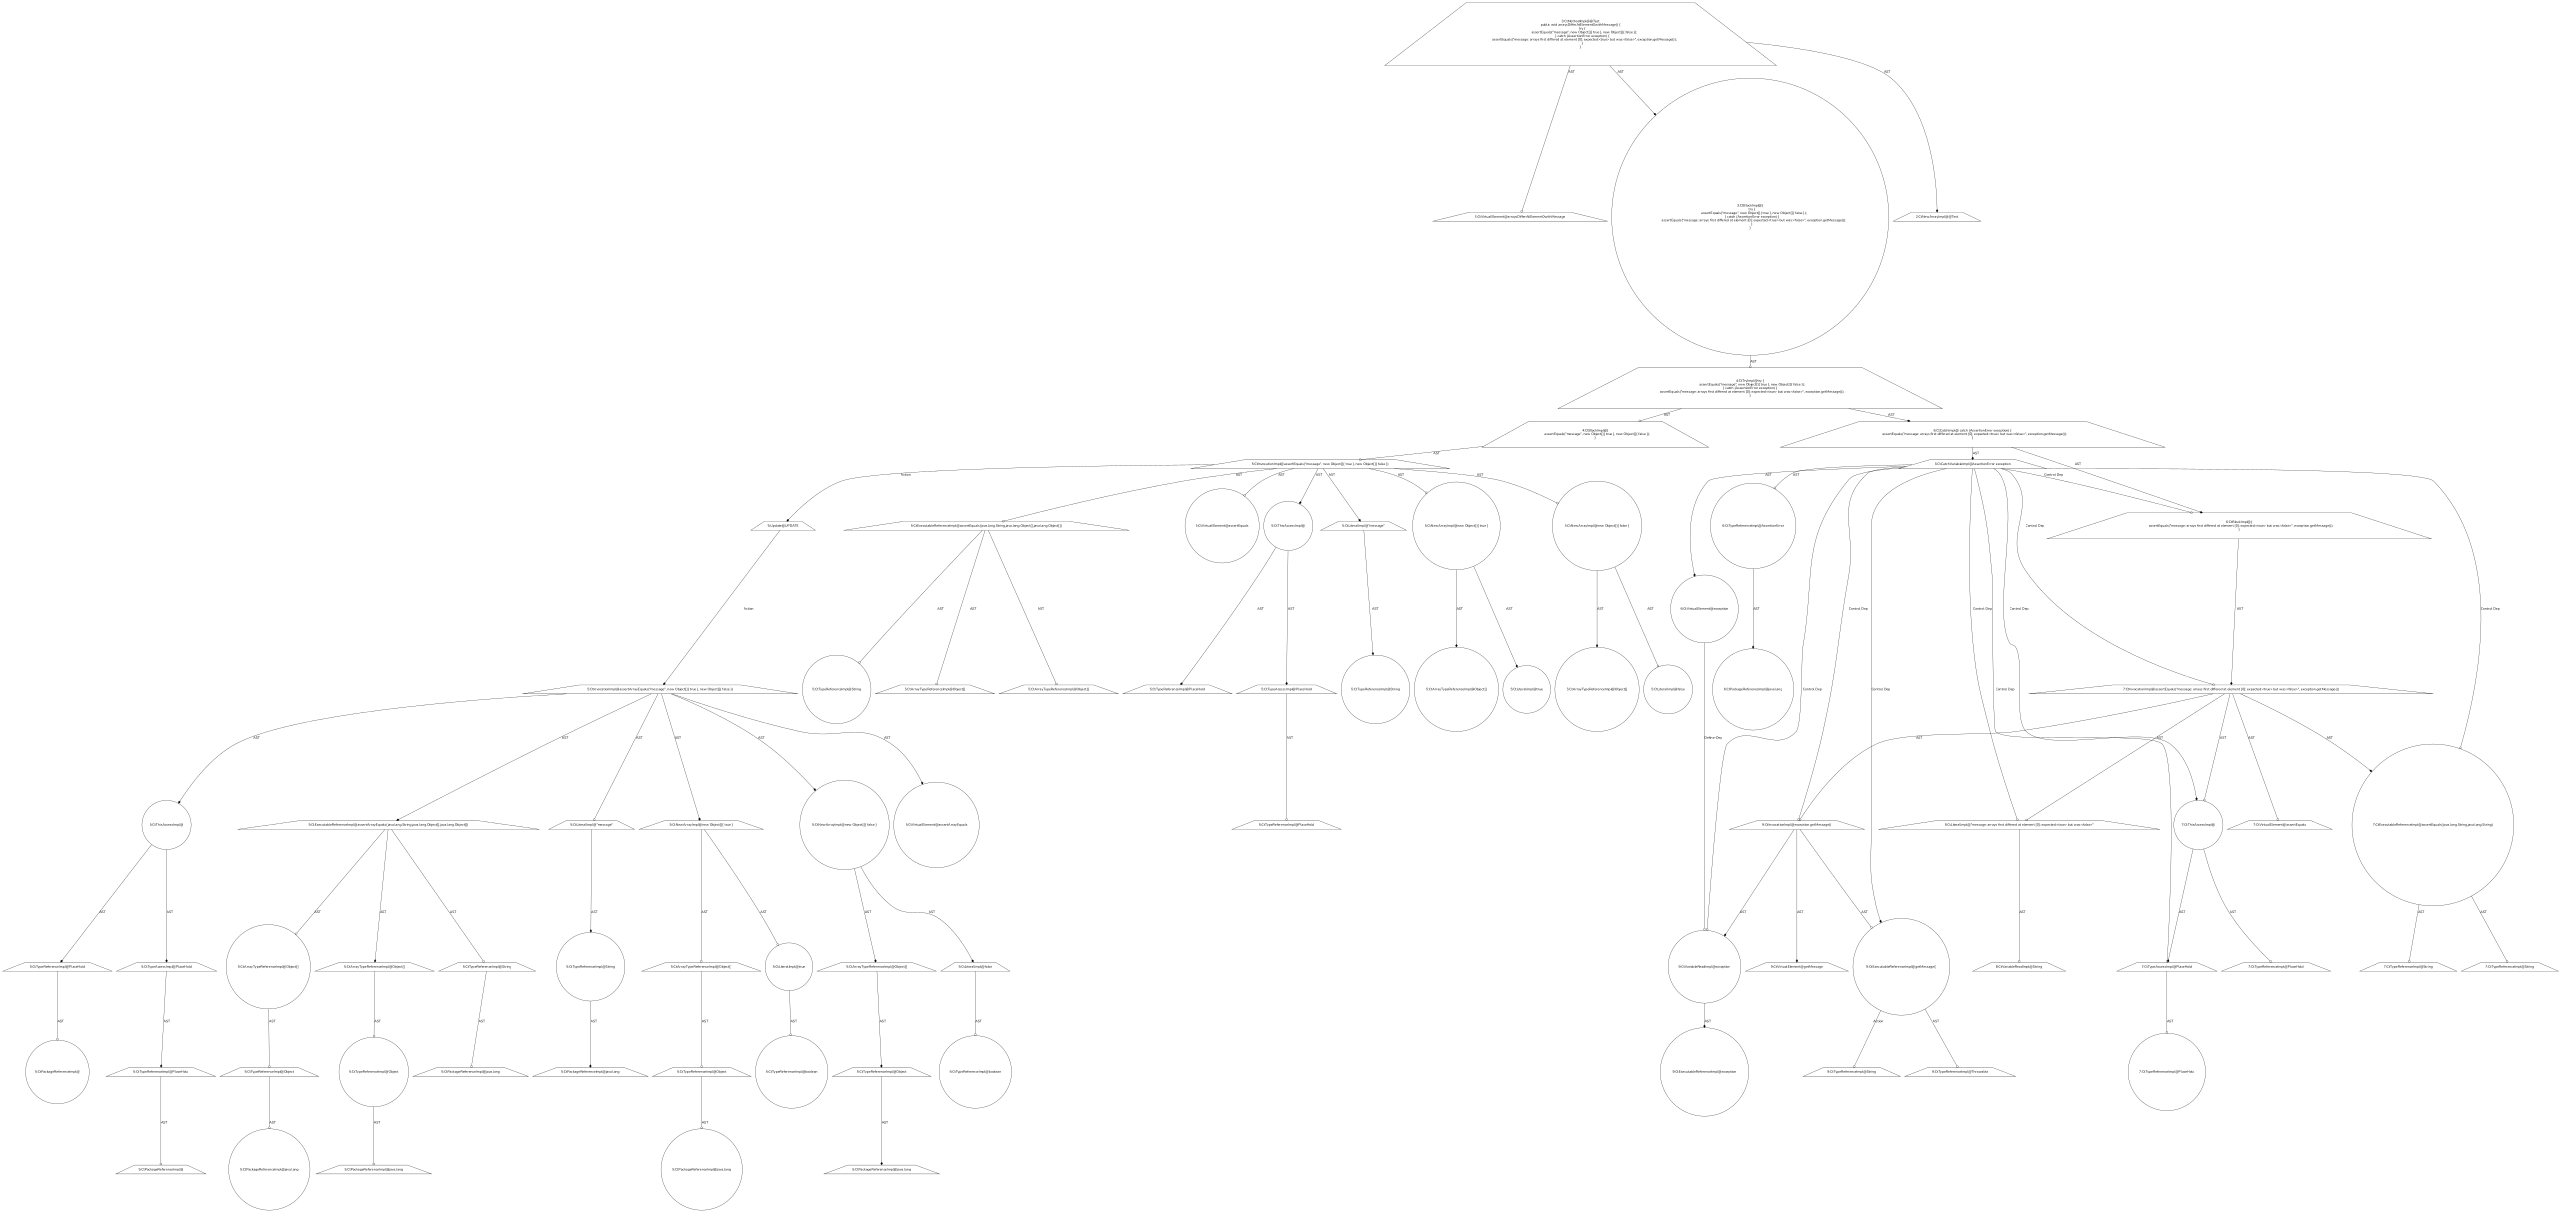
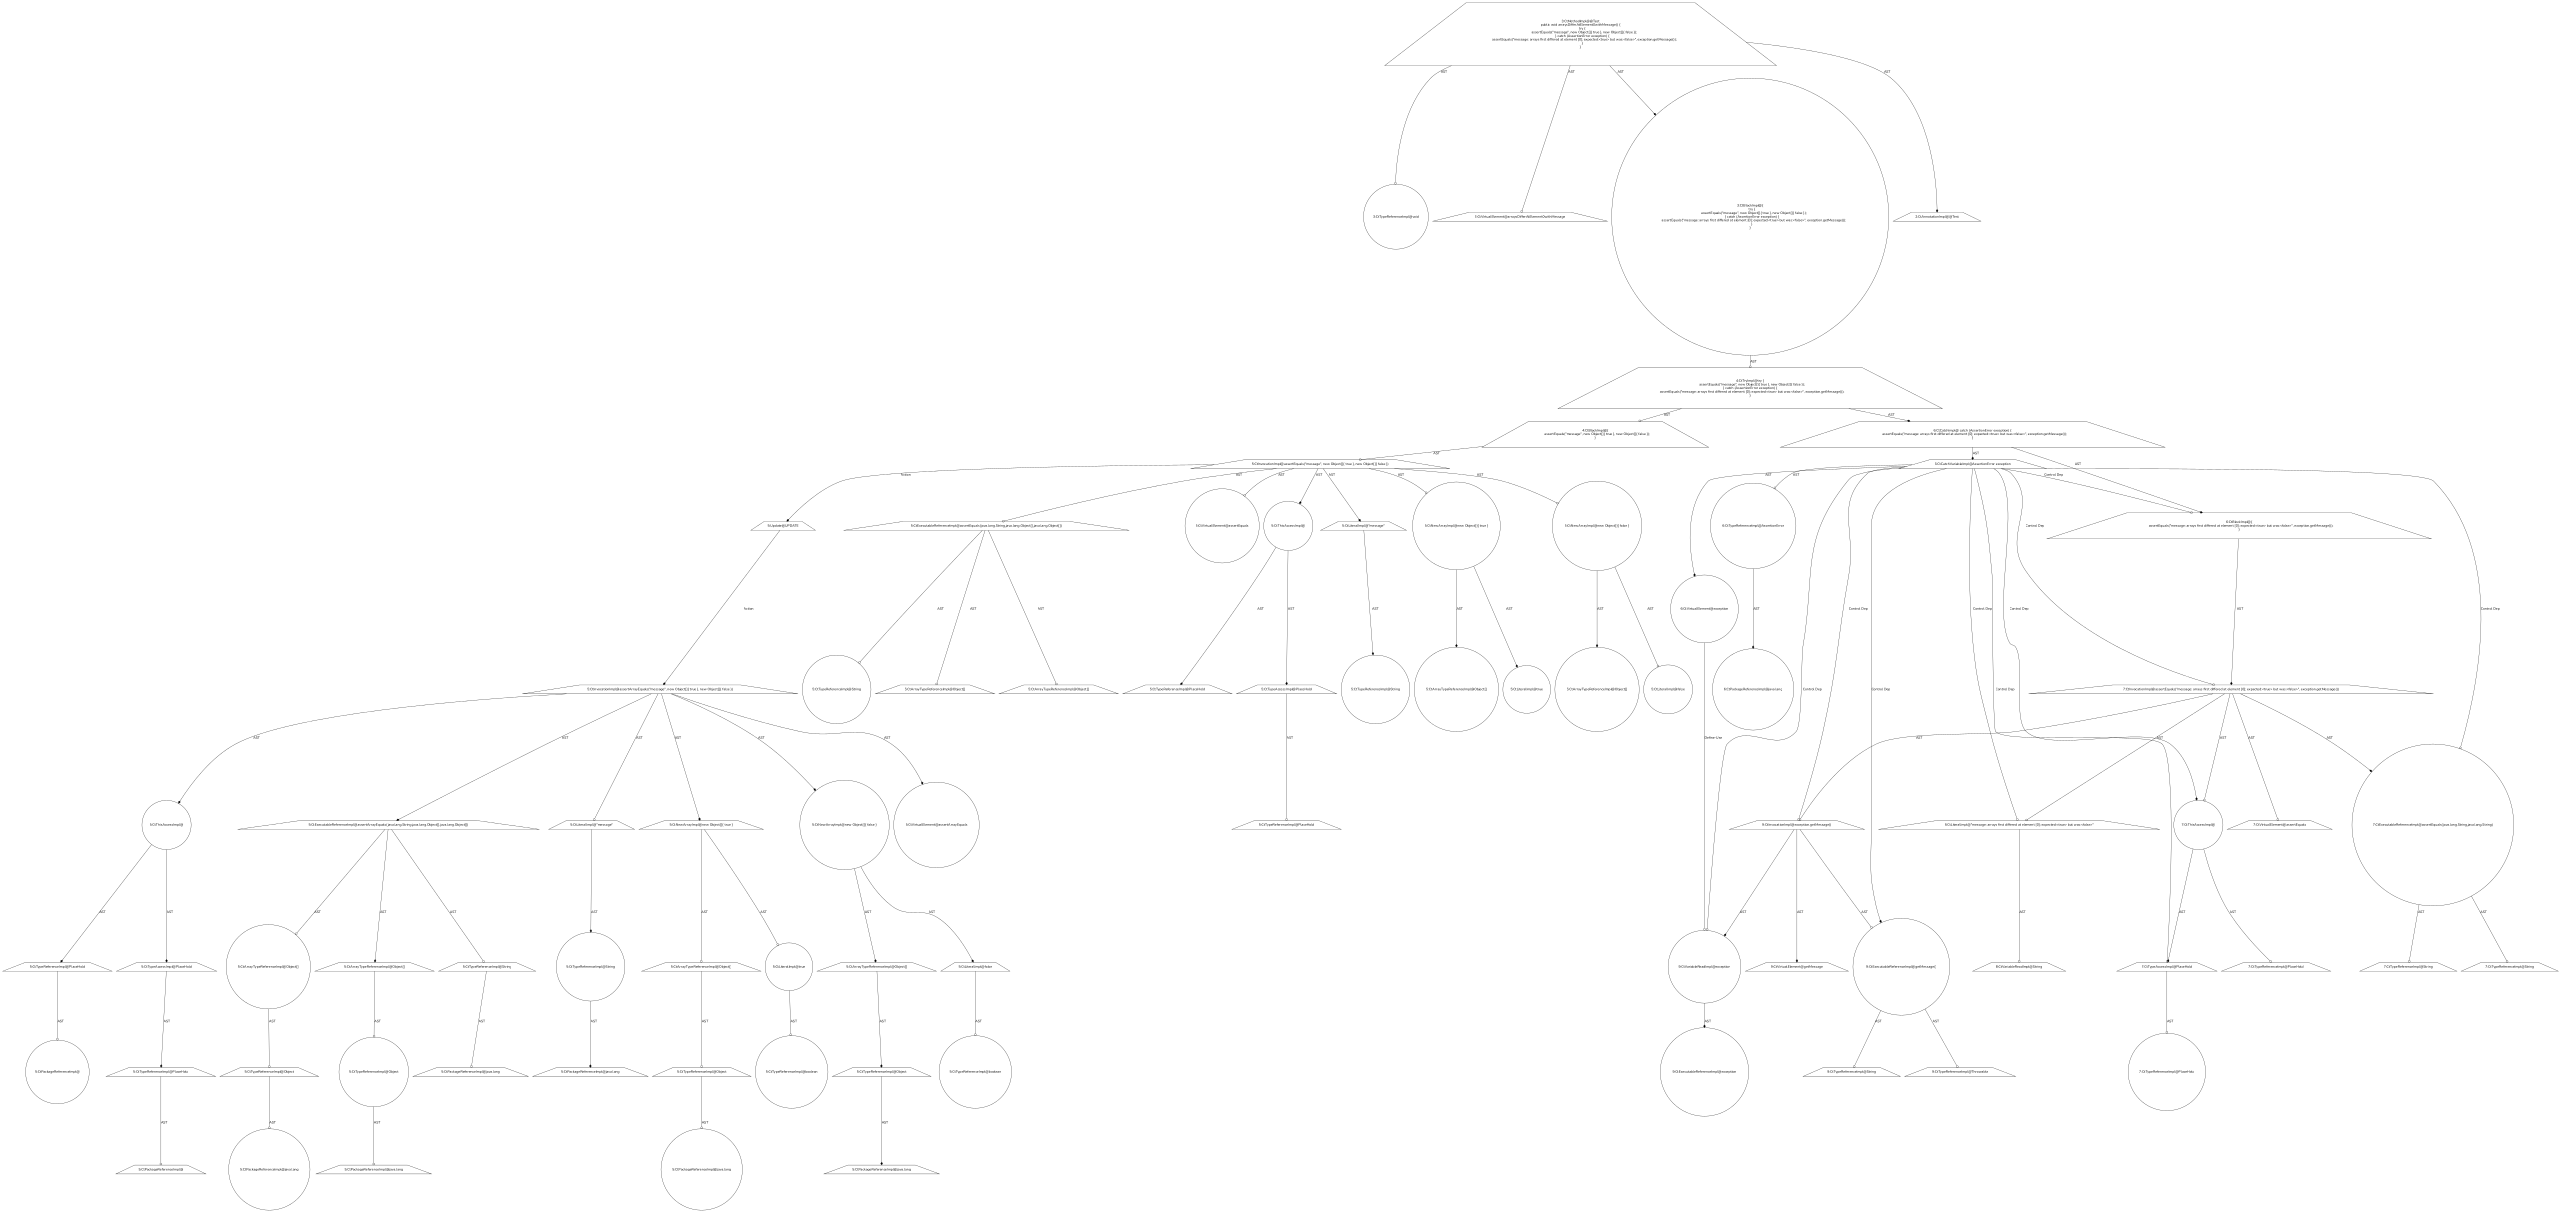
none -> (1396, 217)
(1937, 217) -> (1937, 217)
(1713, 738) -> (1713, 738)
(1878, 1021) -> (1878, 1021)
